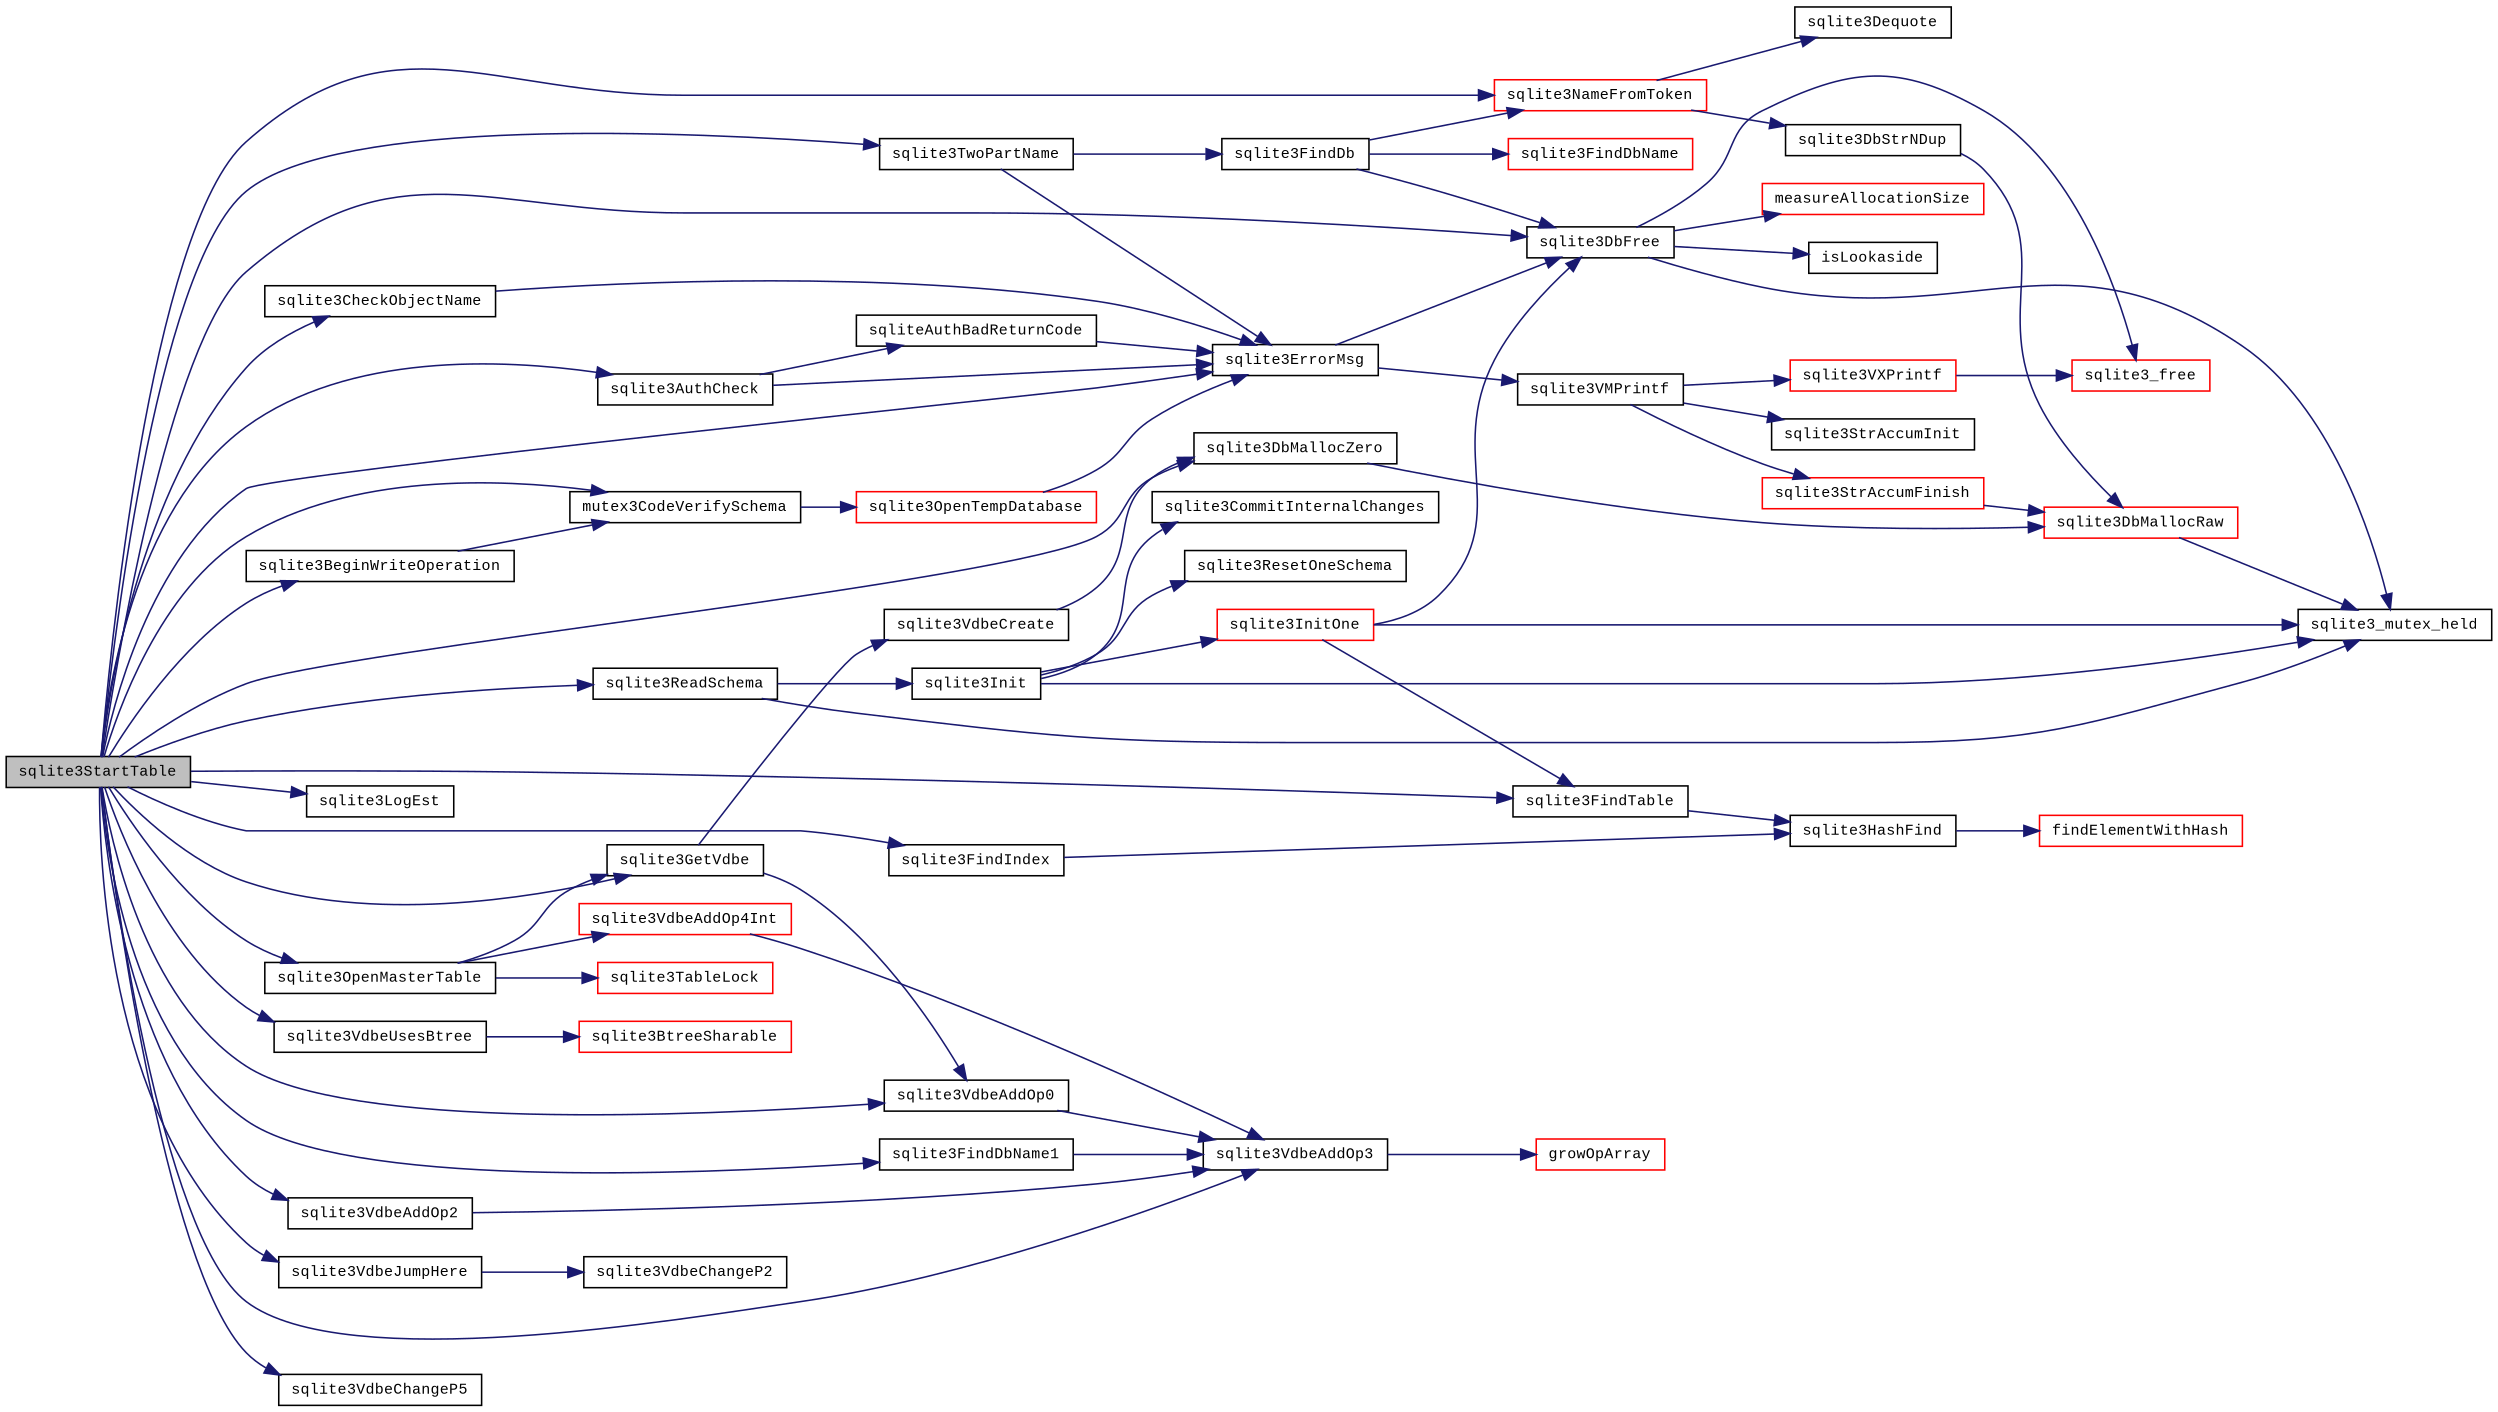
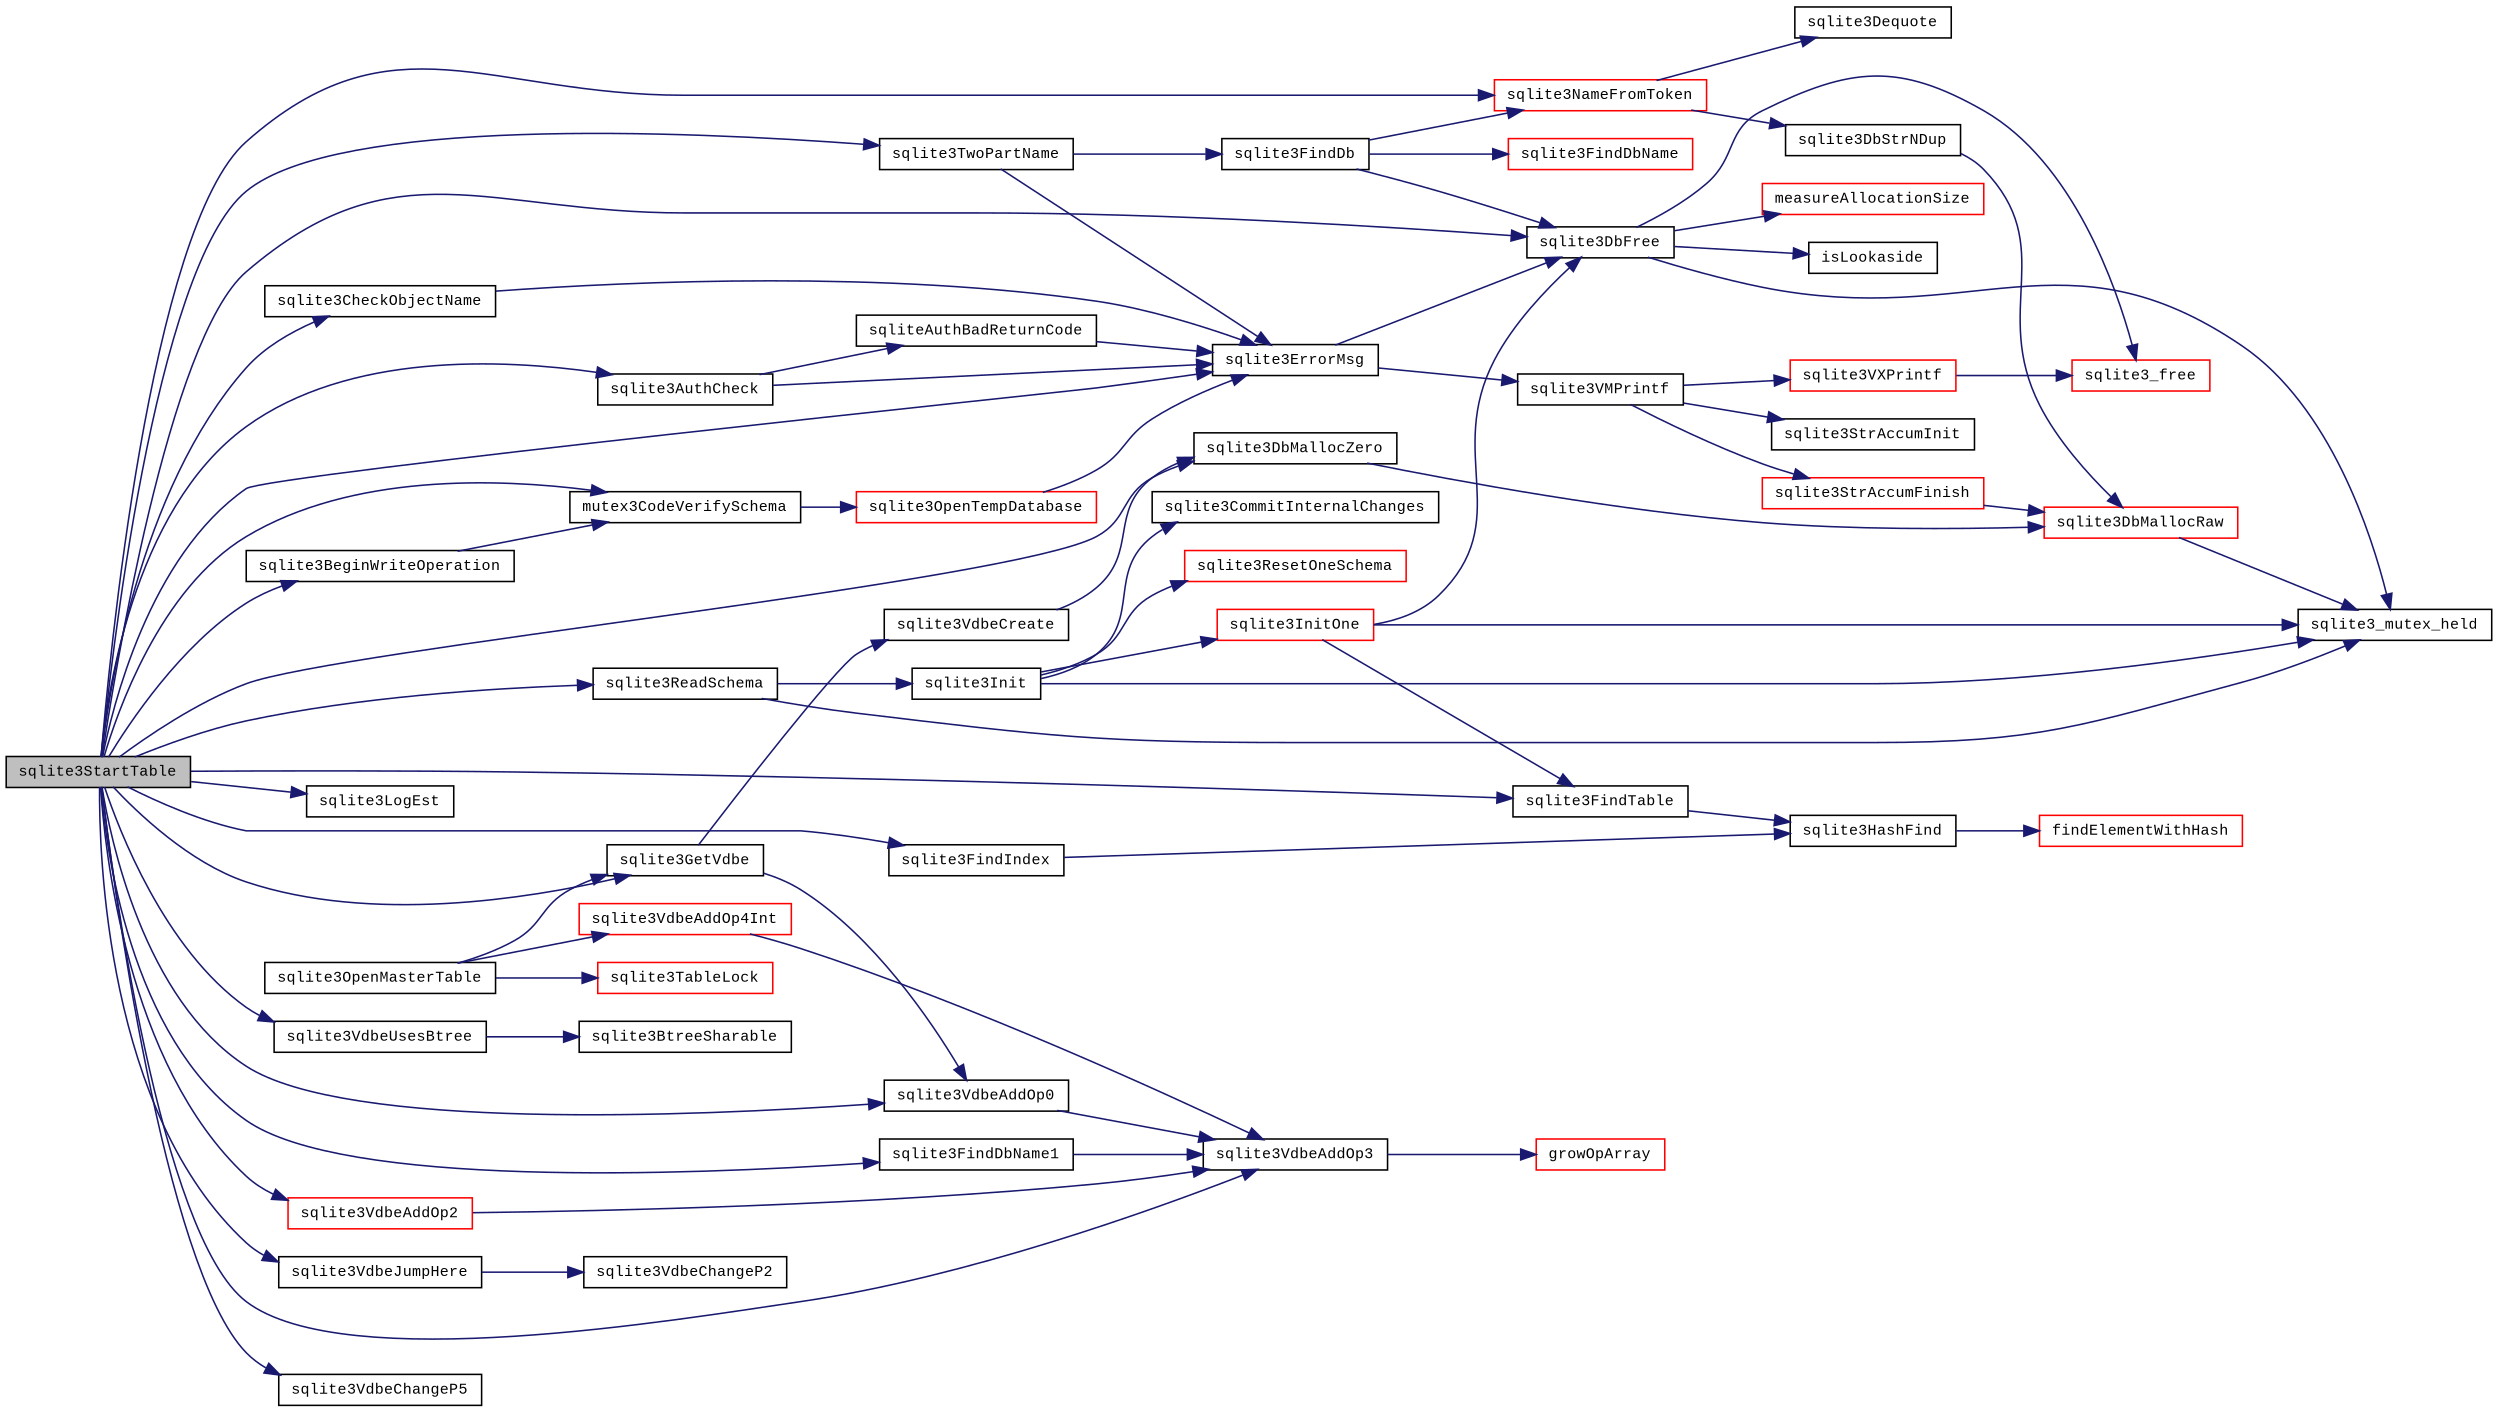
(1295, 566) -> (1295, 566)
(183, 886) -> none
(685, 1037) -> (685, 1037)
(380, 1213) -> (380, 1213)
